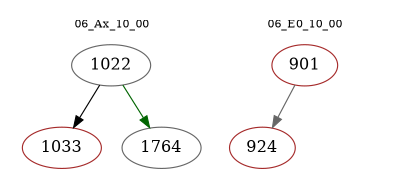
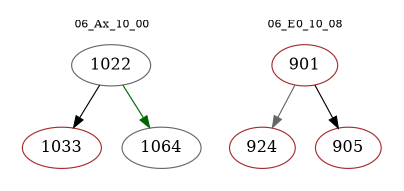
(305, 25) -> (305, 25)
(162, 148) -> (162, 148)
none -> (348, 148)
